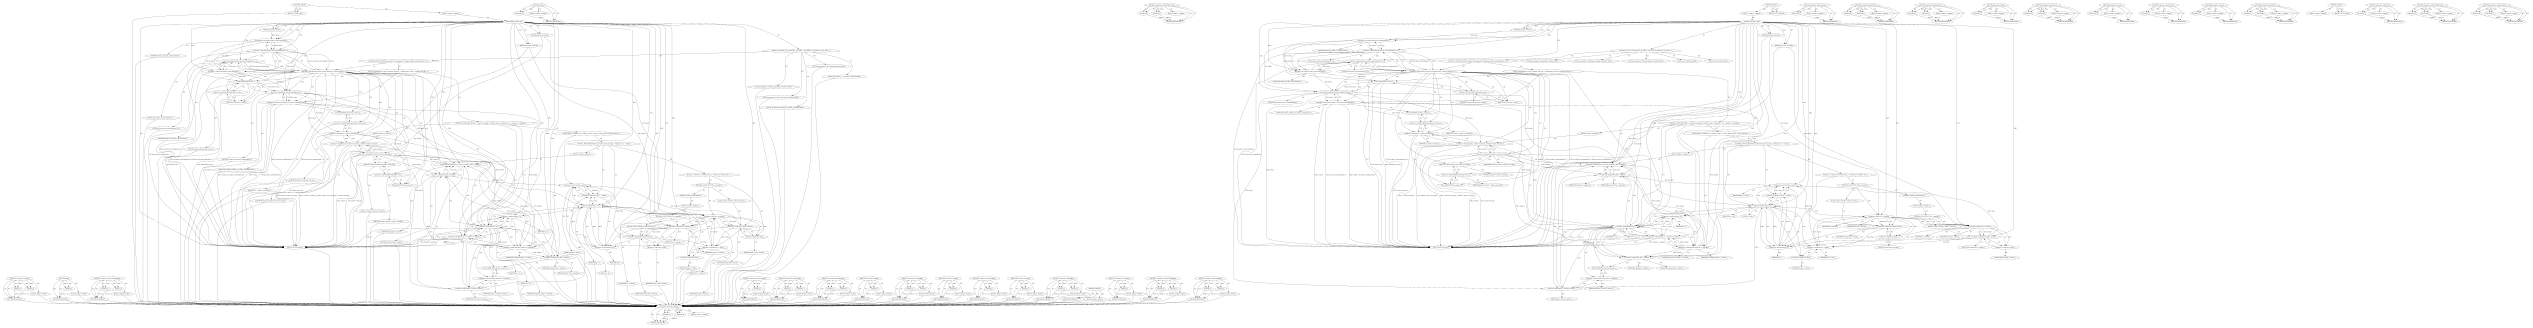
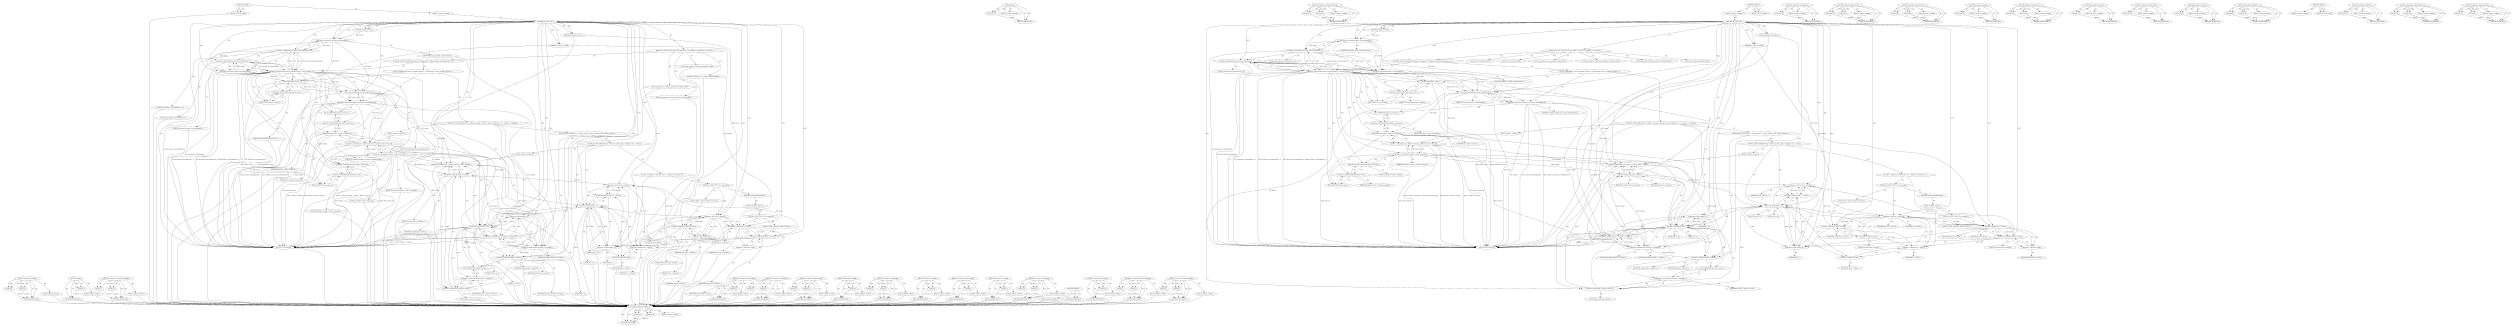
none -> (1698, 61)
(785, 108) -> none
